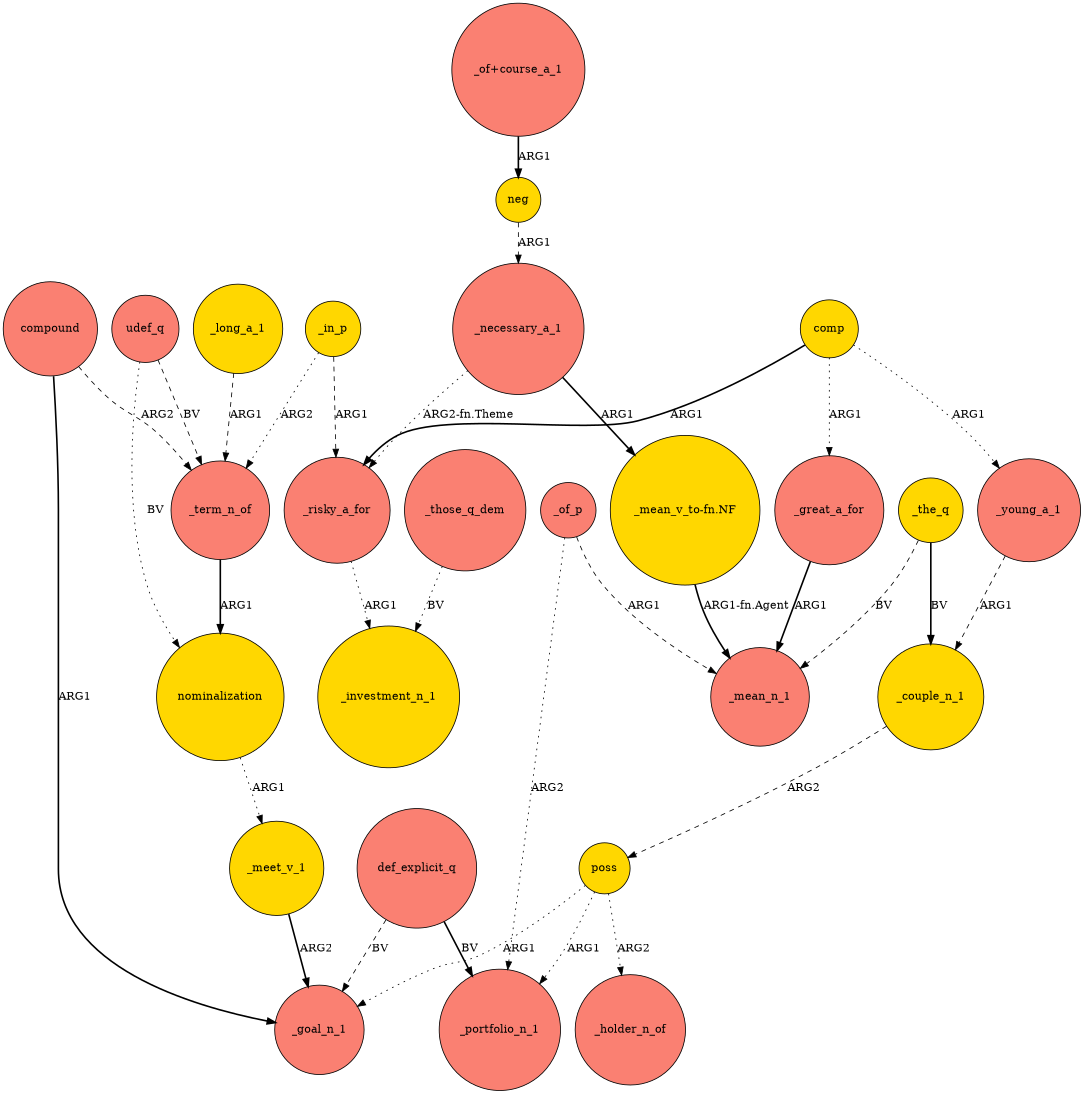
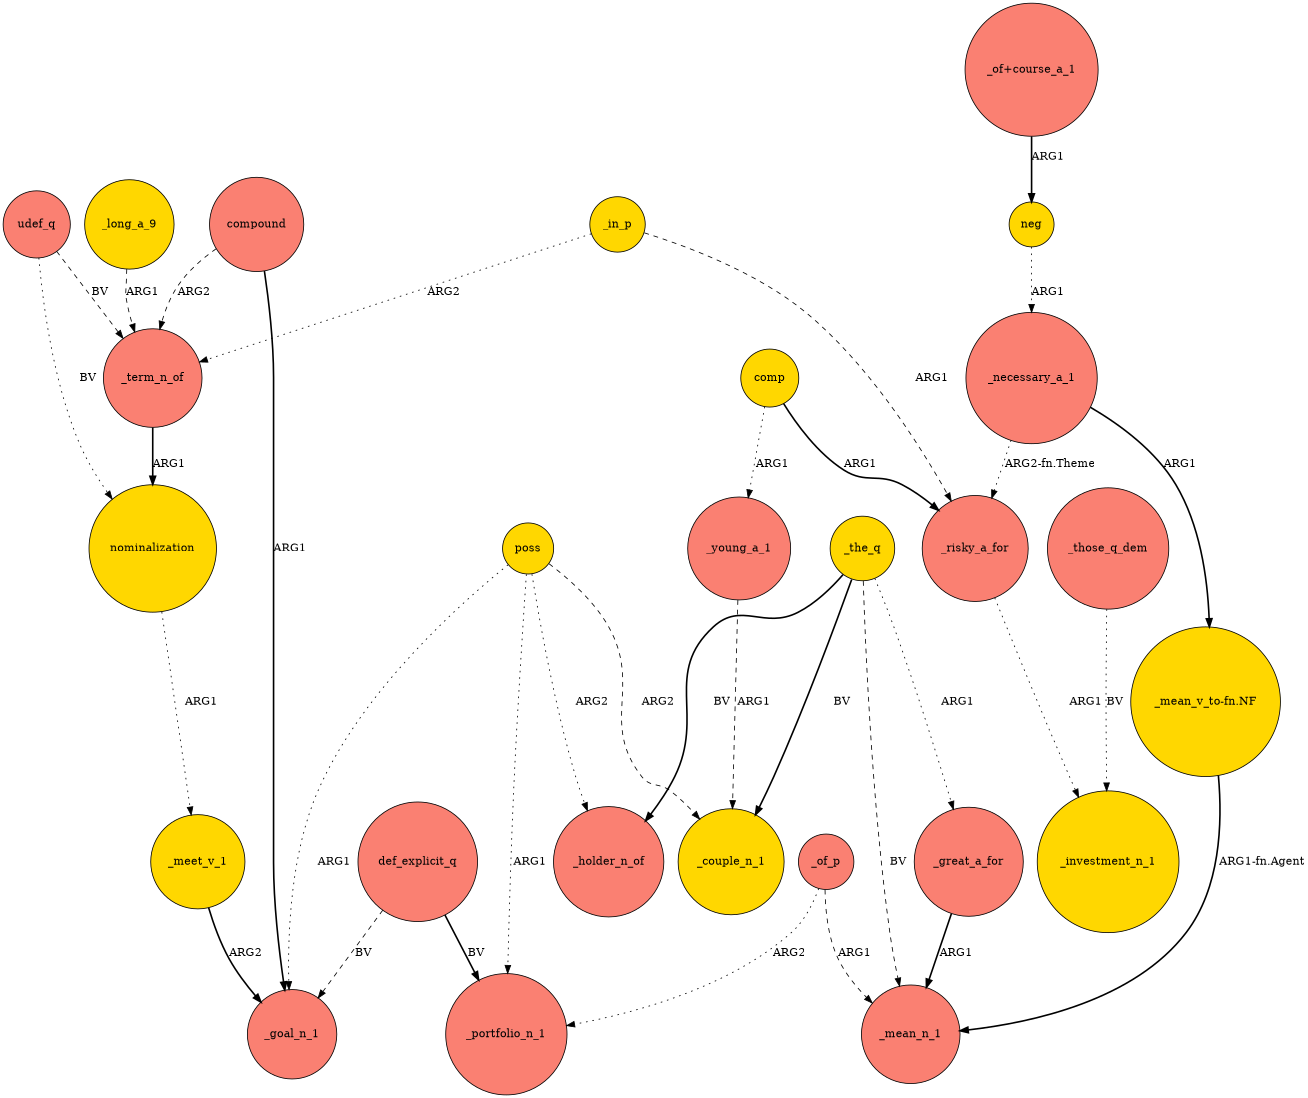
(518, 239) -> (1032, 276)
(238, 329) -> (129, 224)
(829, 402) -> (915, 689)
none -> (696, 649)
(763, 795) -> (622, 692)
